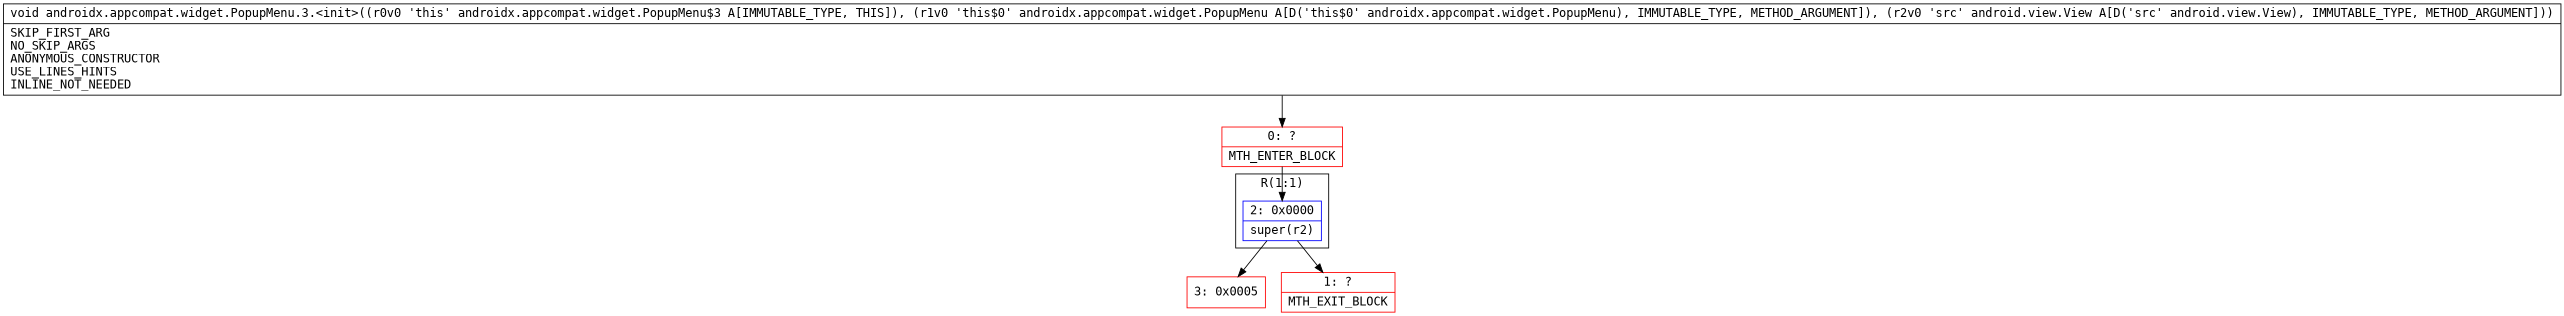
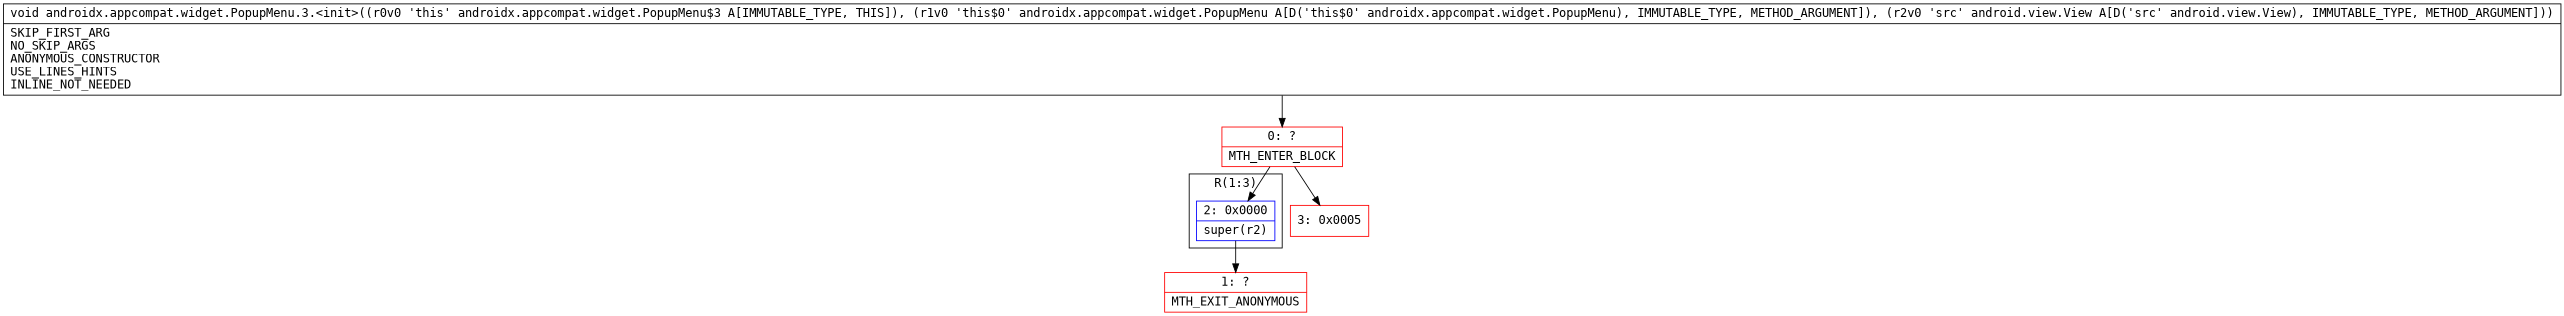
(1282, 184) -> (1236, 184)
(1255, 255) -> (1305, 182)
(1338, 302) -> (1236, 302)
